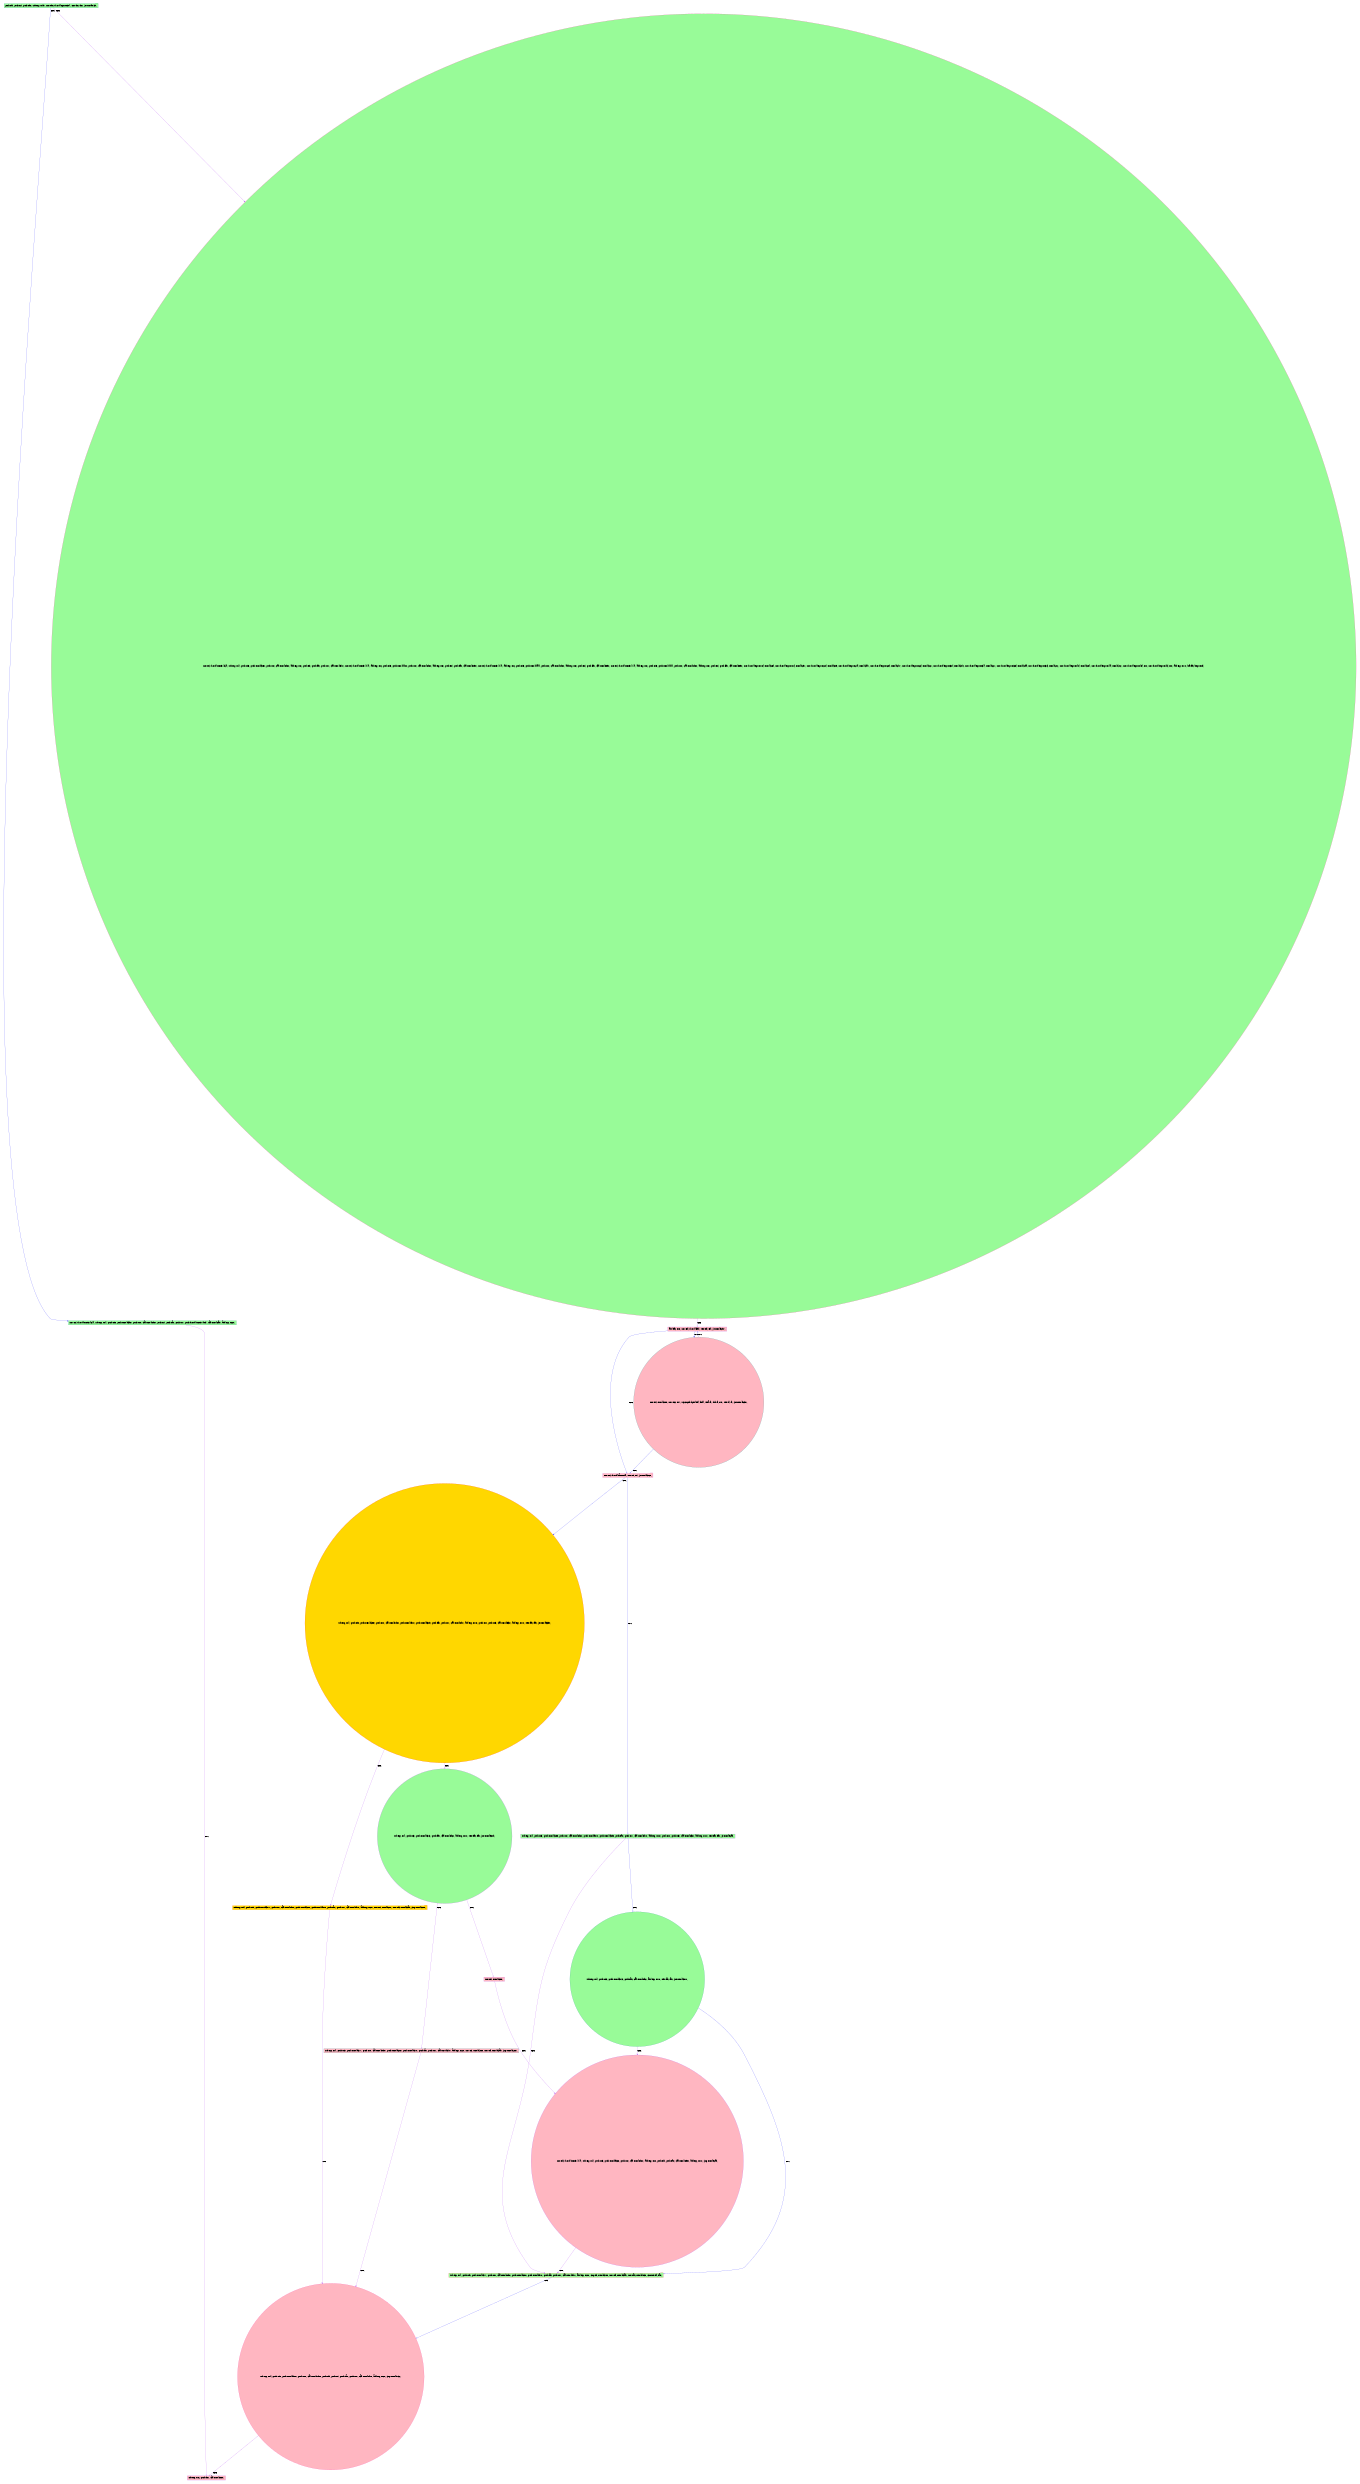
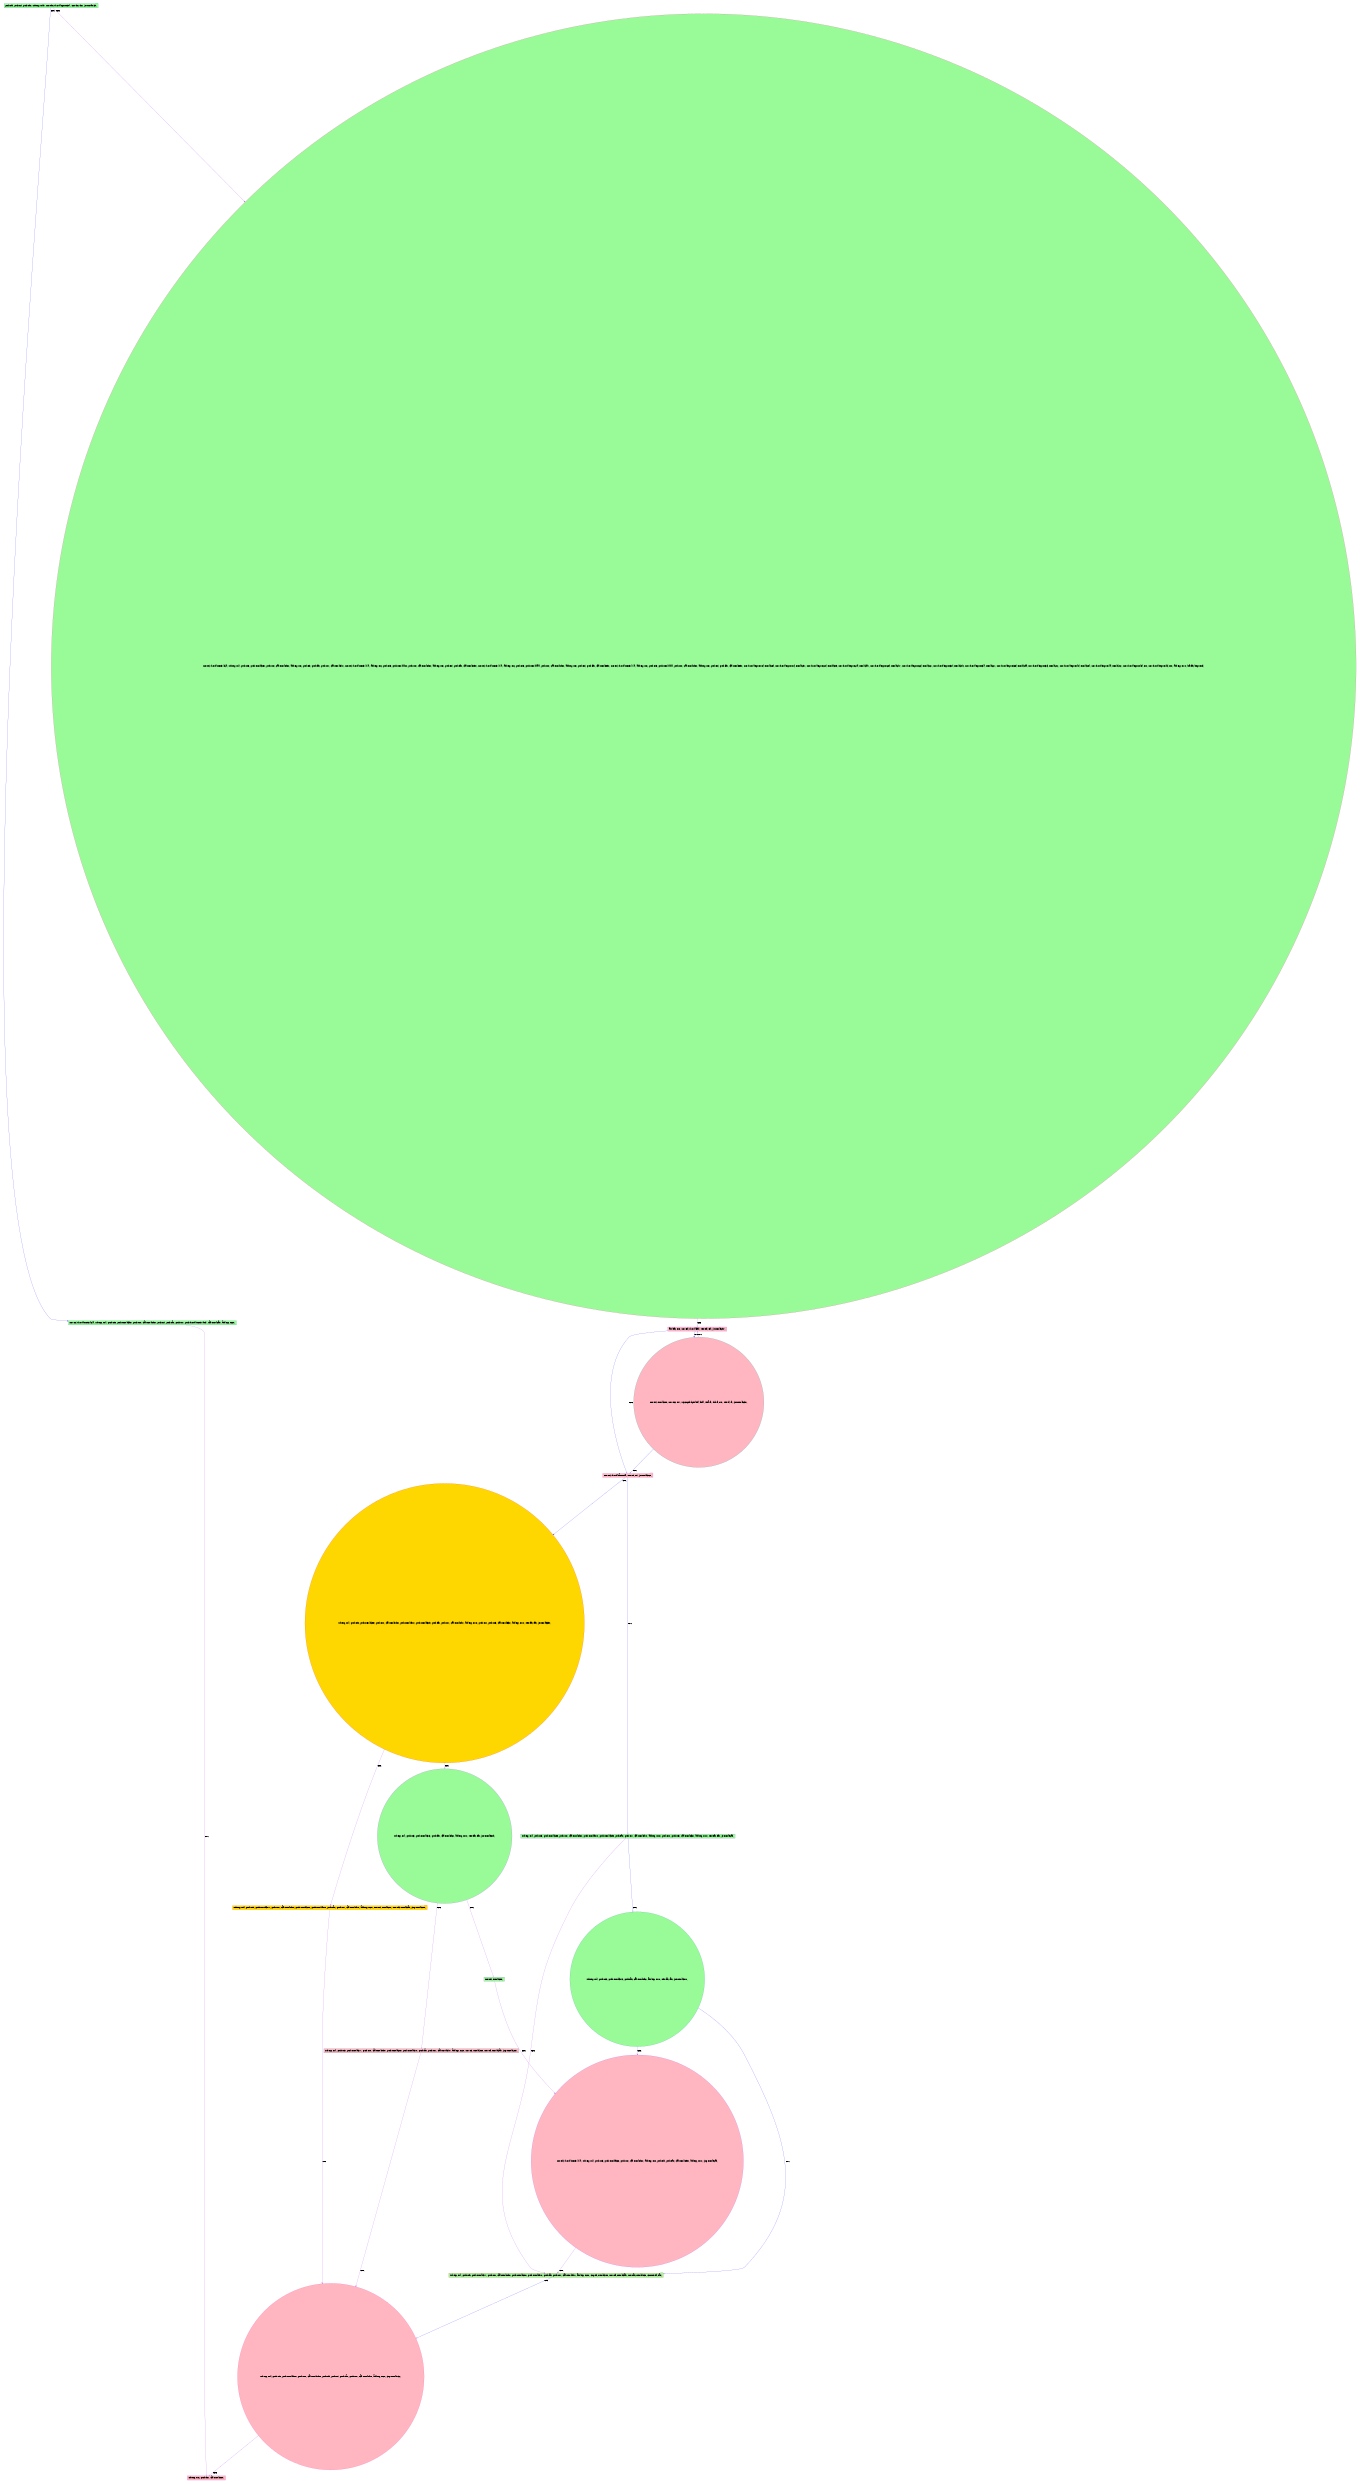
(494, 1979) -> (494, 1979)
